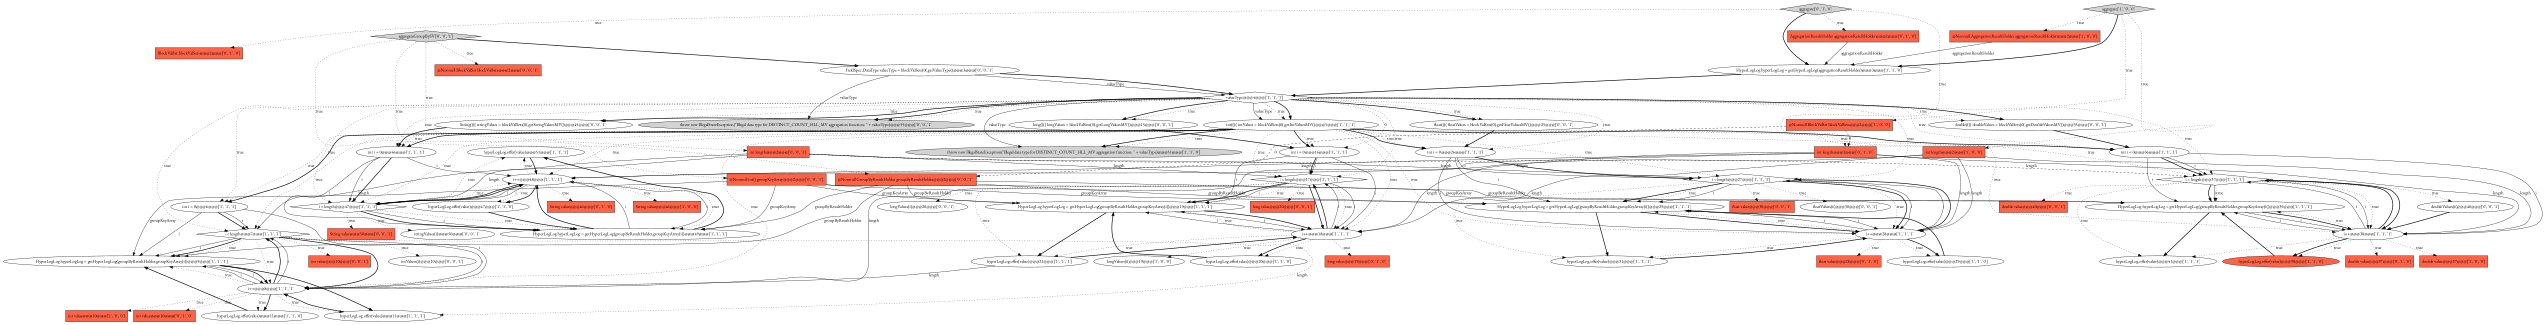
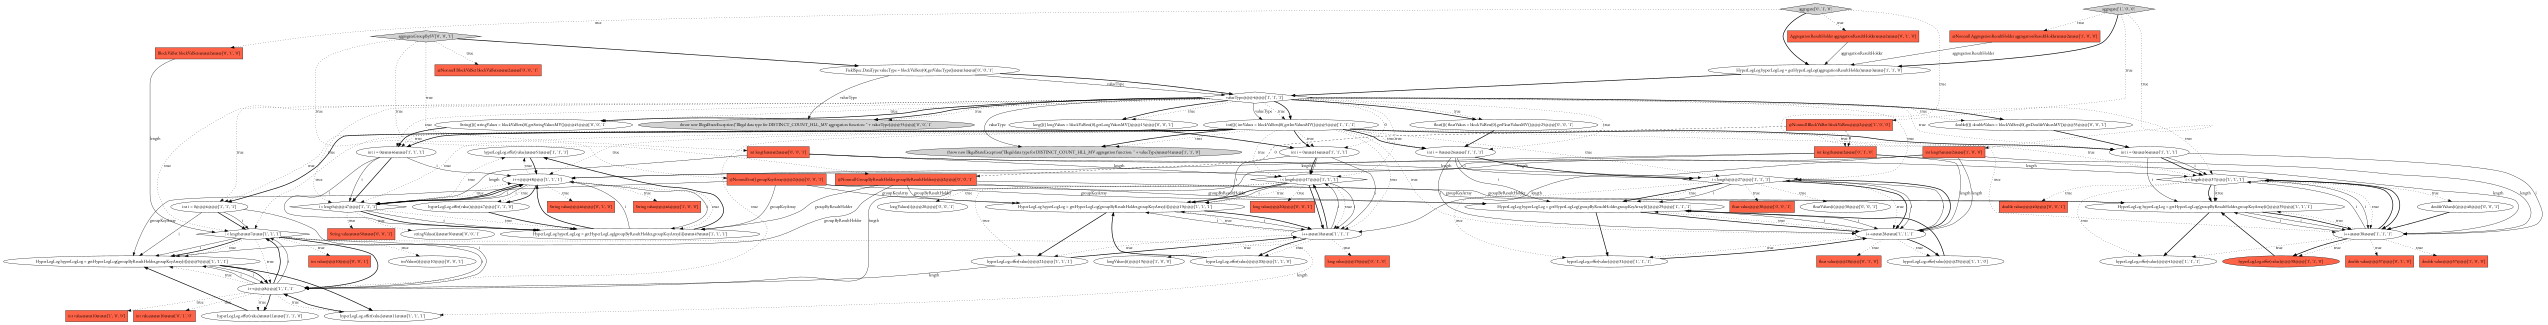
(1497, 161) -> (1497, 161)
(1470, 172) -> none
(447, 175) -> (150, 160)
